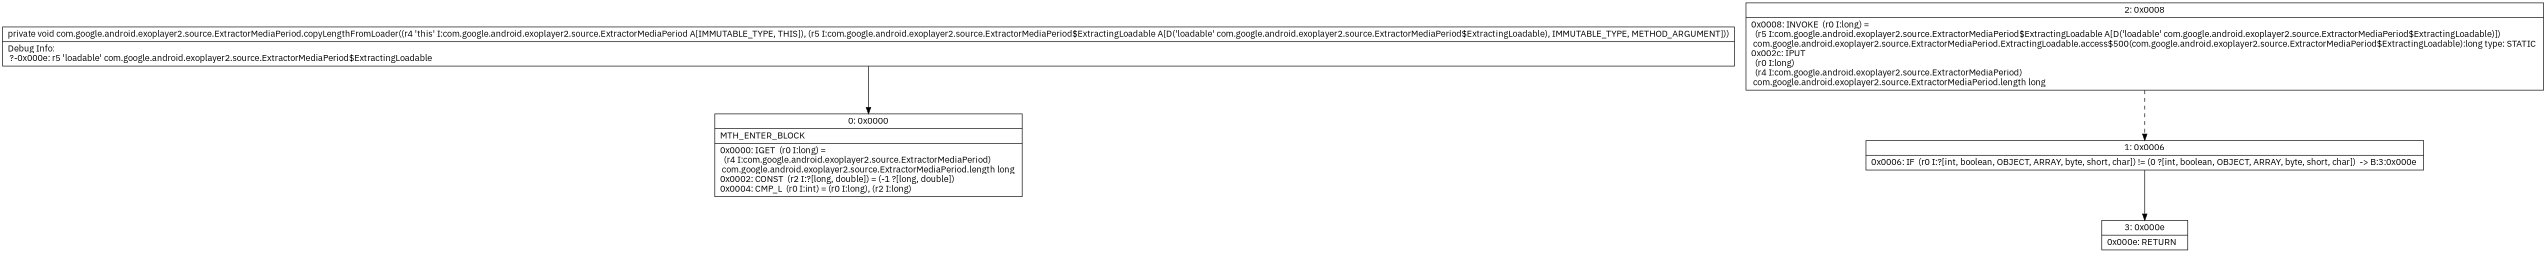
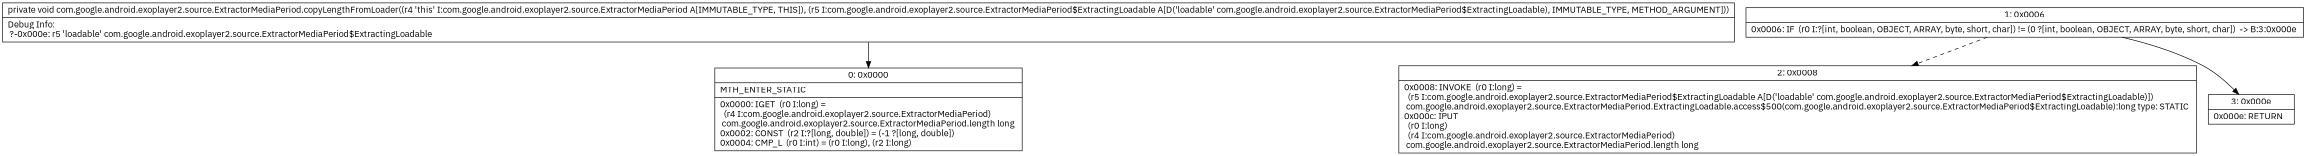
(1780, 54) -> (1433, 116)
(2145, 112) -> (1953, 50)
(763, 136) -> (763, 90)
